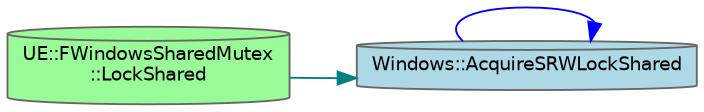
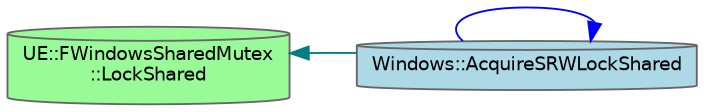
(314, 78) -> (333, 53)
